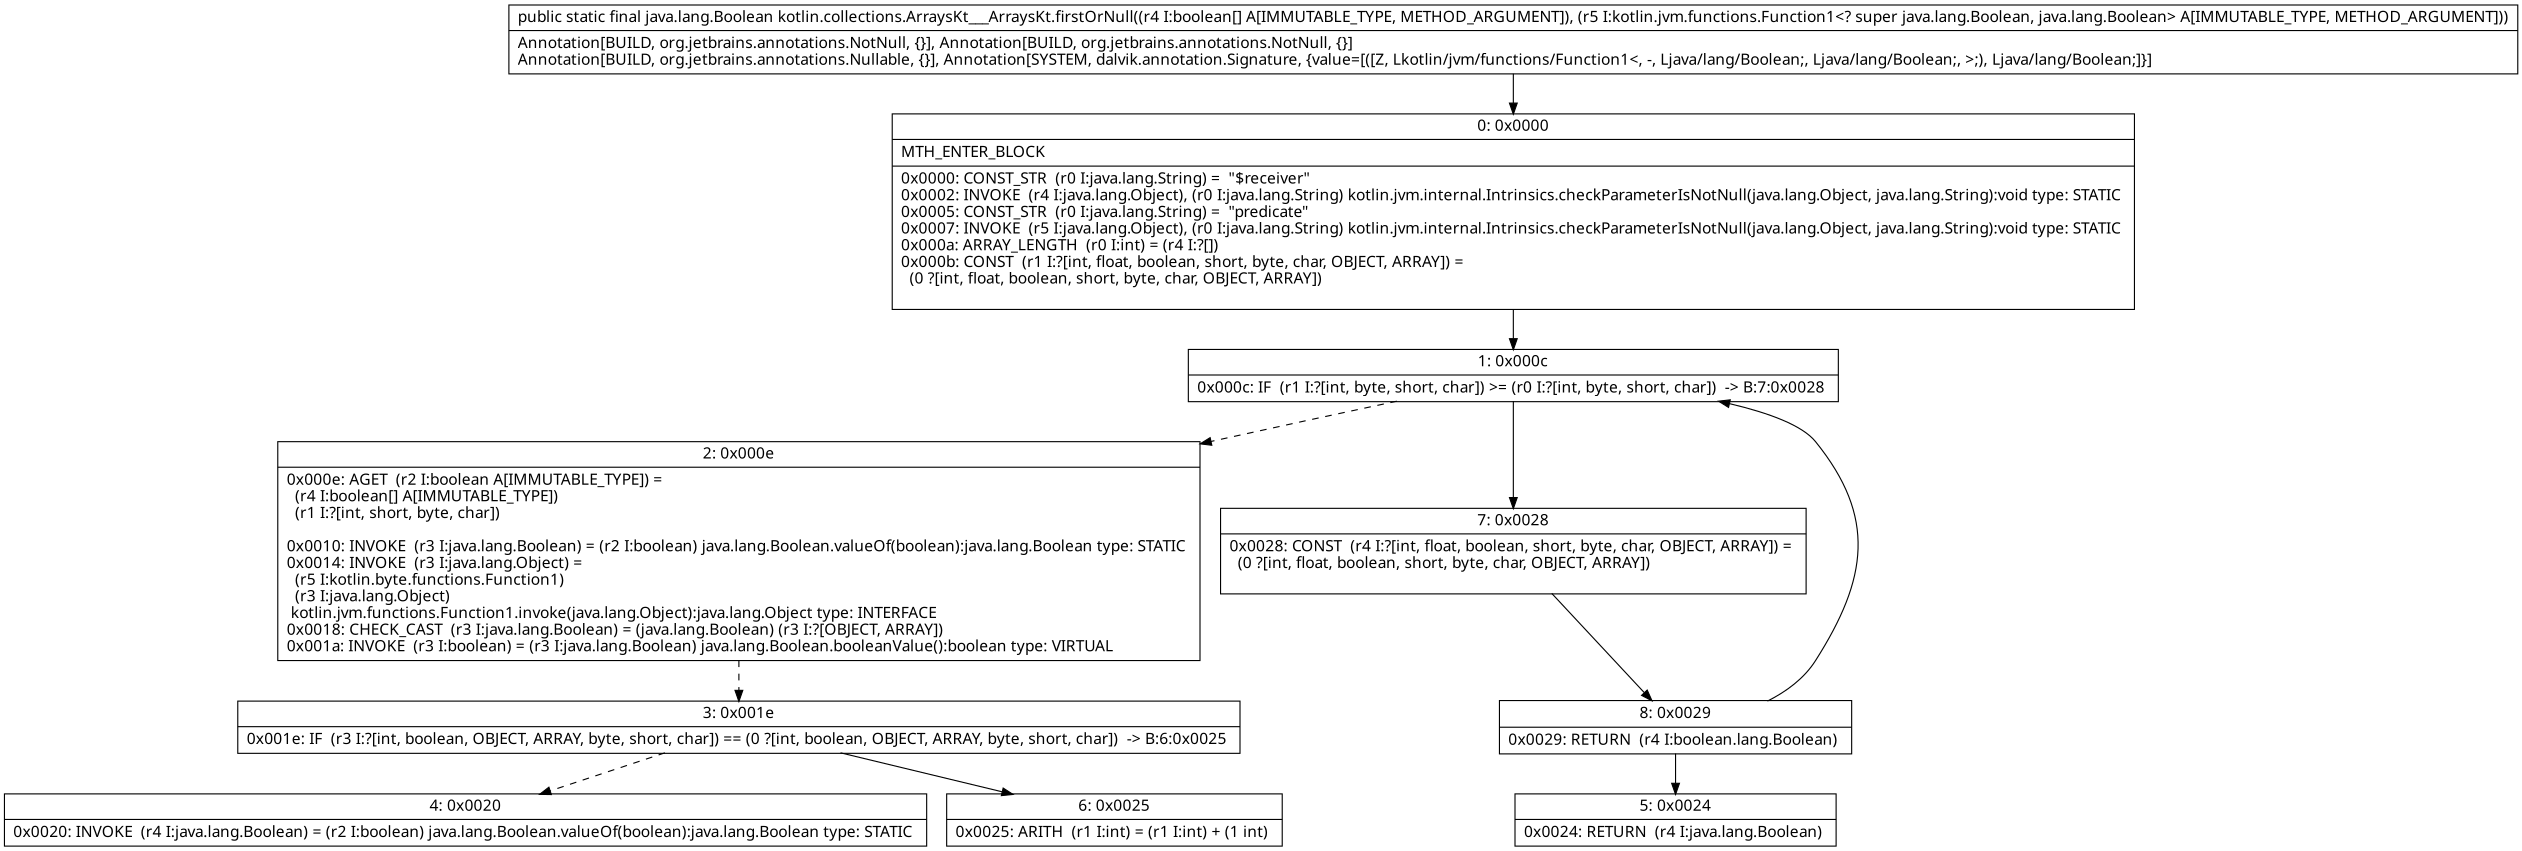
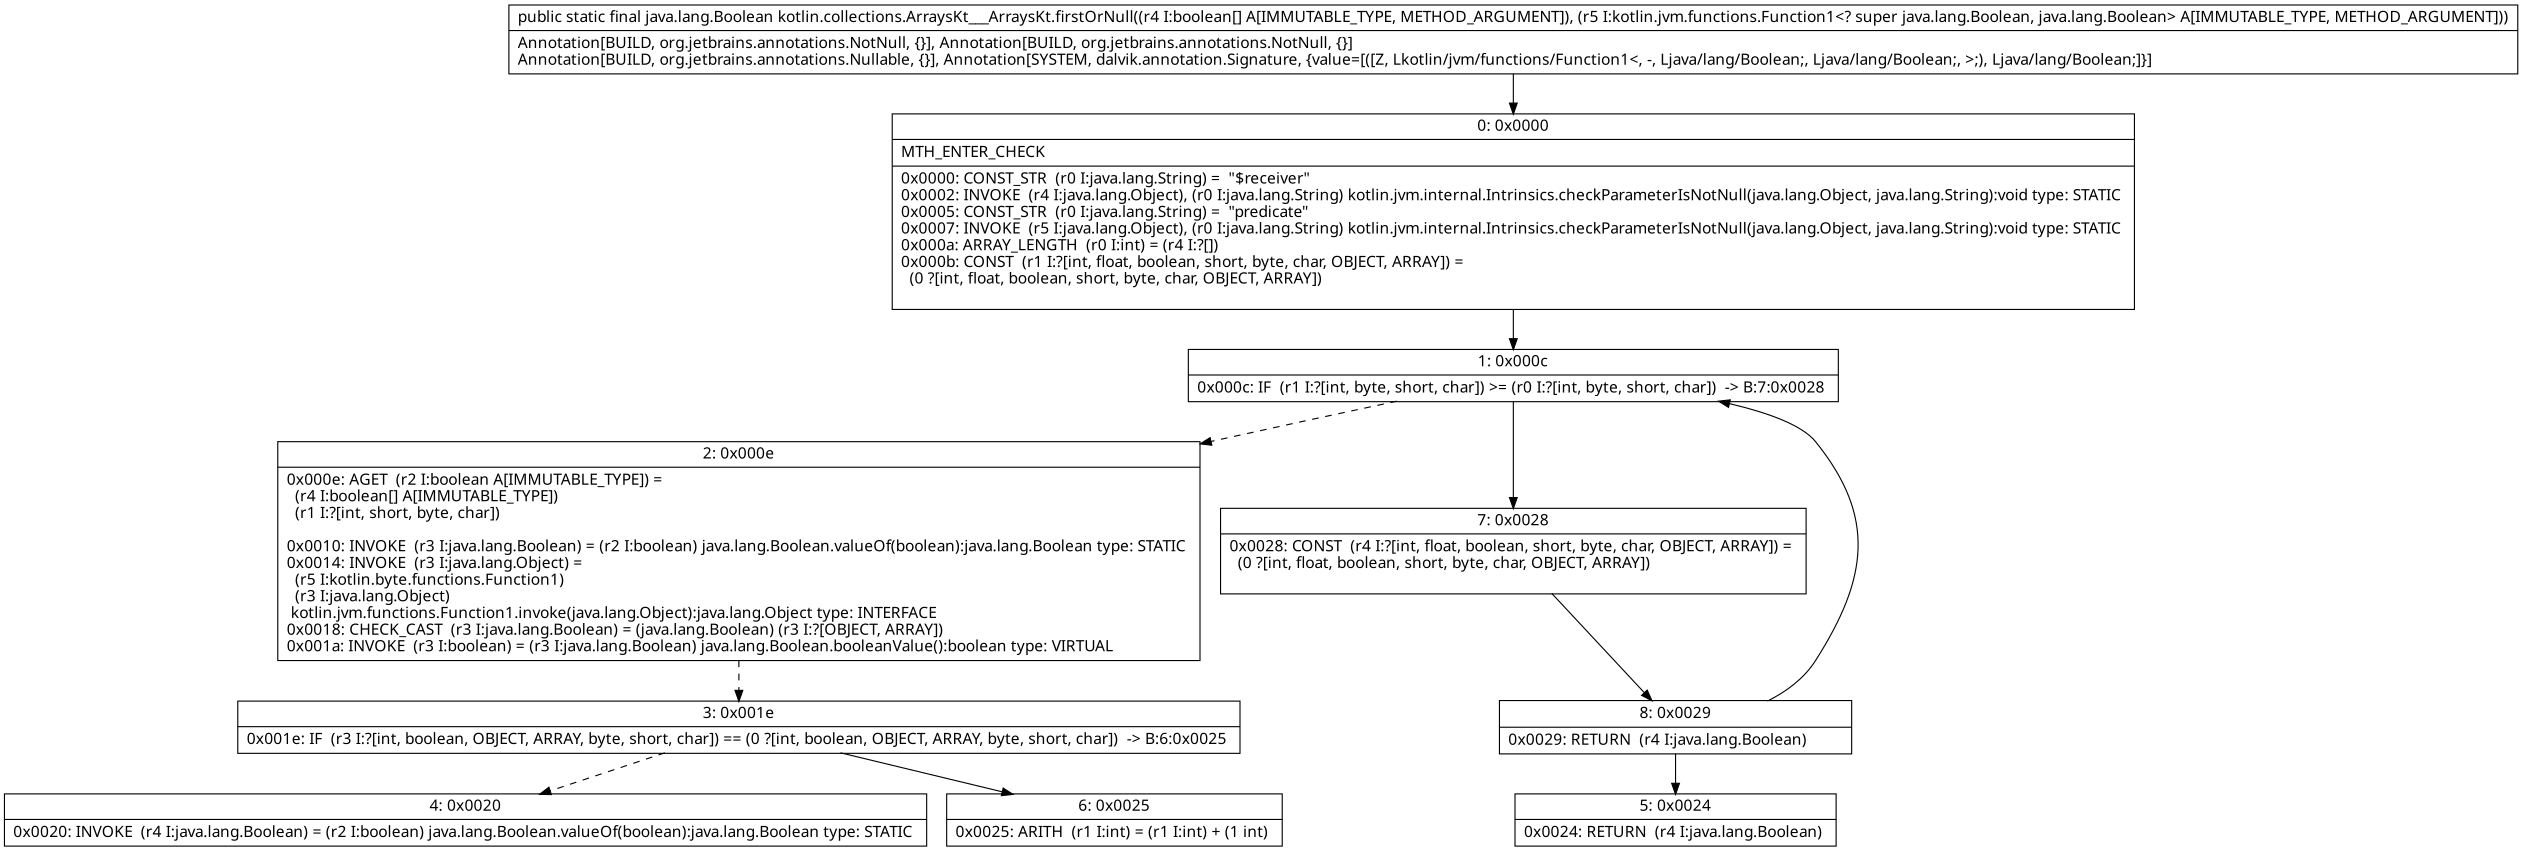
(973, 152) -> (973, 152)
(1676, 740) -> (1660, 740)
